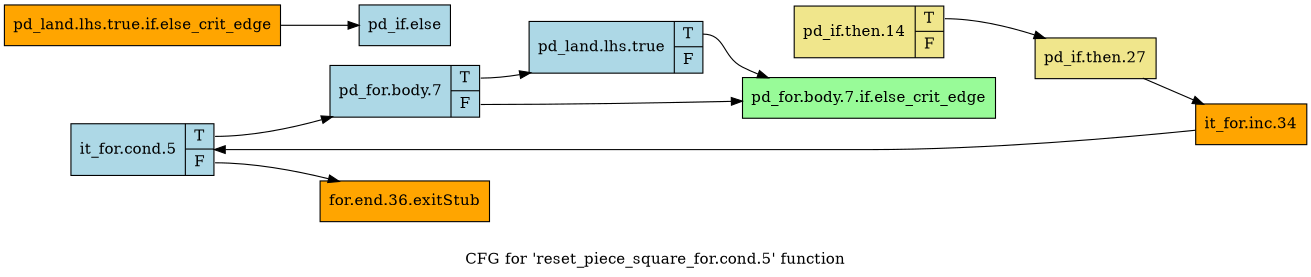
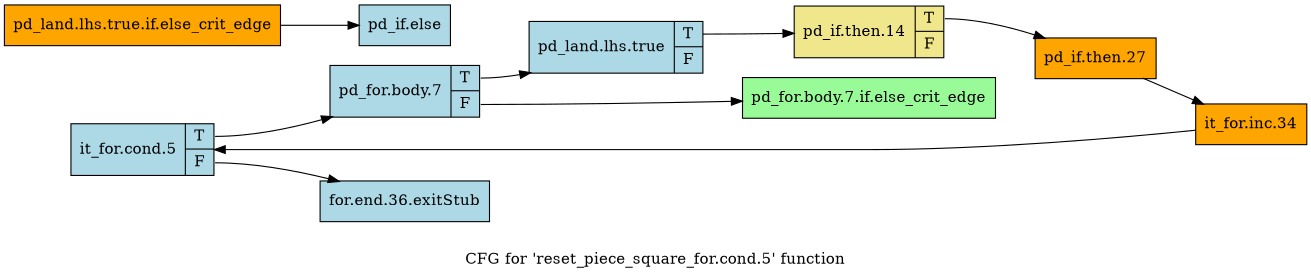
(729, 55) -> (743, 34)
(1096, 58) -> (1096, 58)
(405, 201) -> (405, 201)
